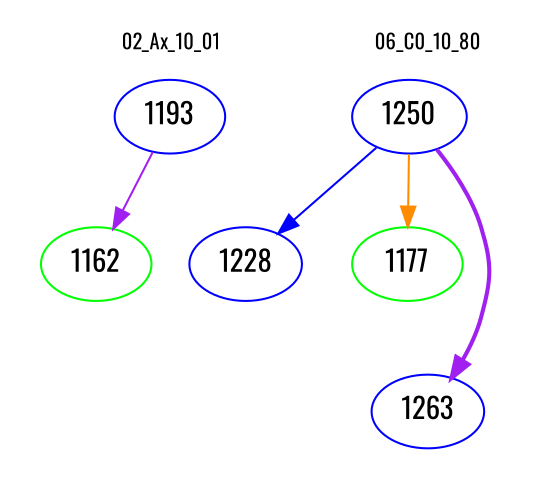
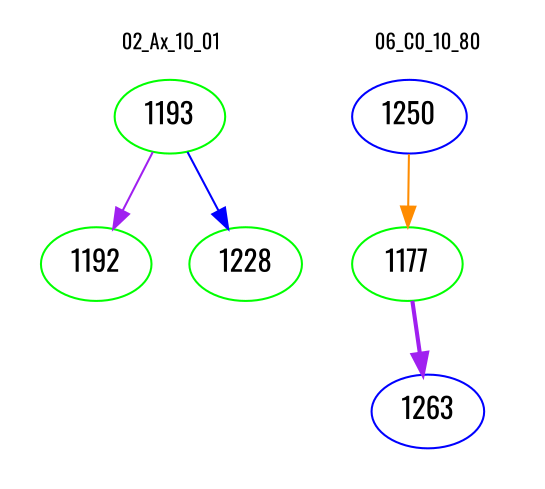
(170, 117) -> (170, 117)
(350, 171) -> (203, 181)
(487, 251) -> (416, 327)
(96, 264) -> (96, 264)
(246, 264) -> (246, 264)
